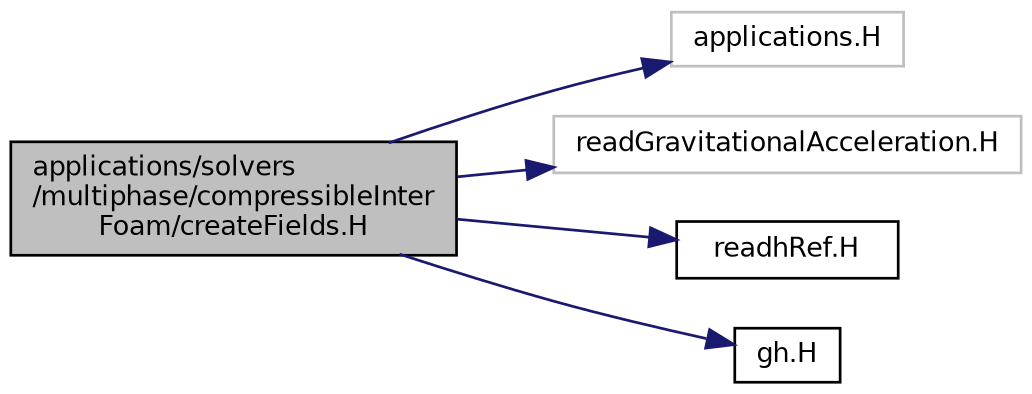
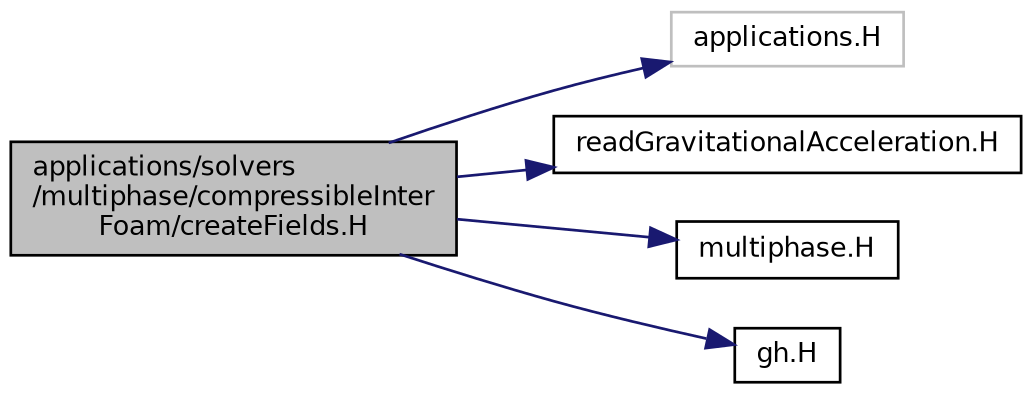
(787, 145) -> (787, 145)
(787, 250) -> (787, 250)
